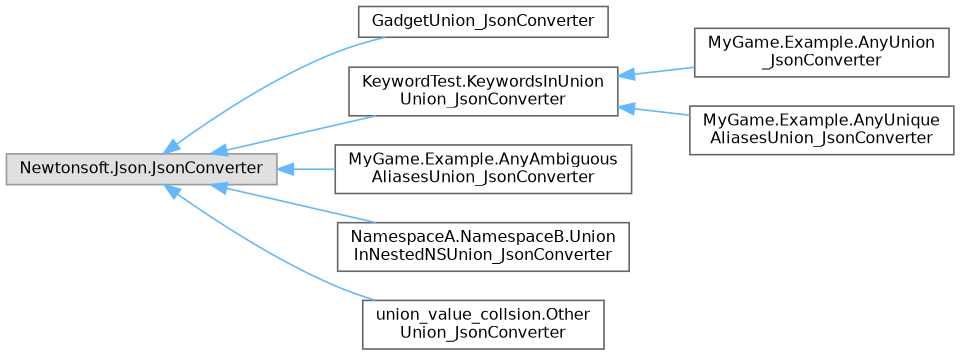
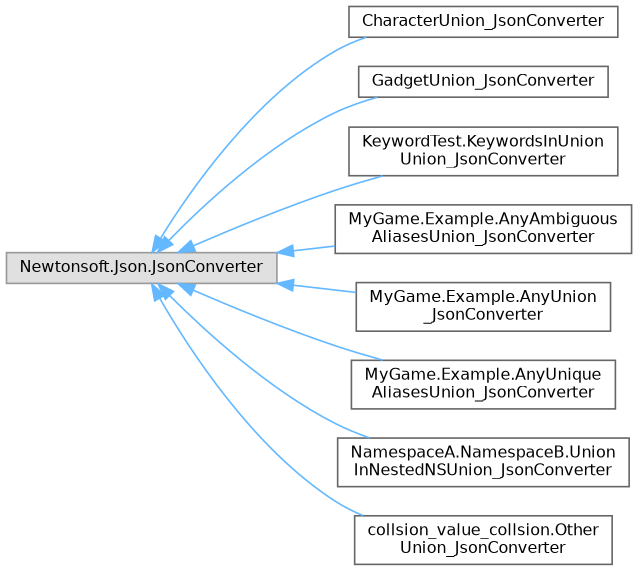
none -> (483, 22)
(664, 71) -> (325, 289)
(662, 112) -> (287, 328)
(483, 325) -> (483, 540)
